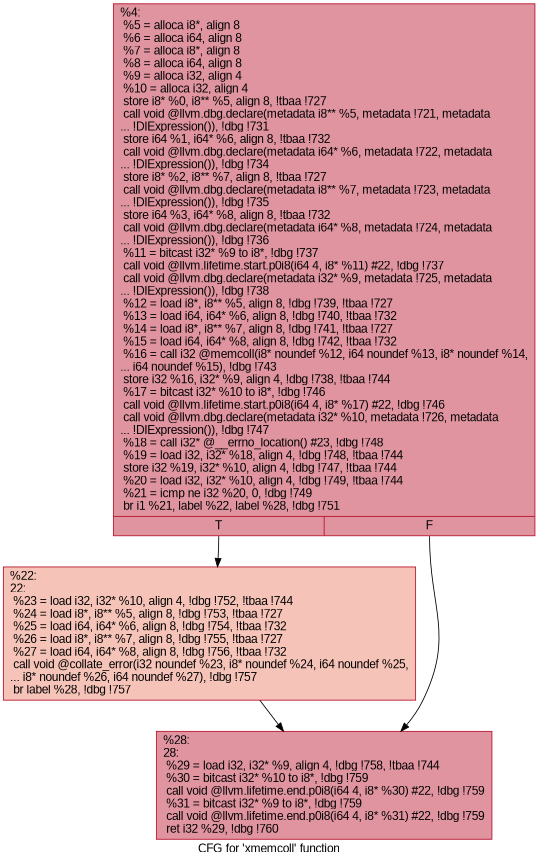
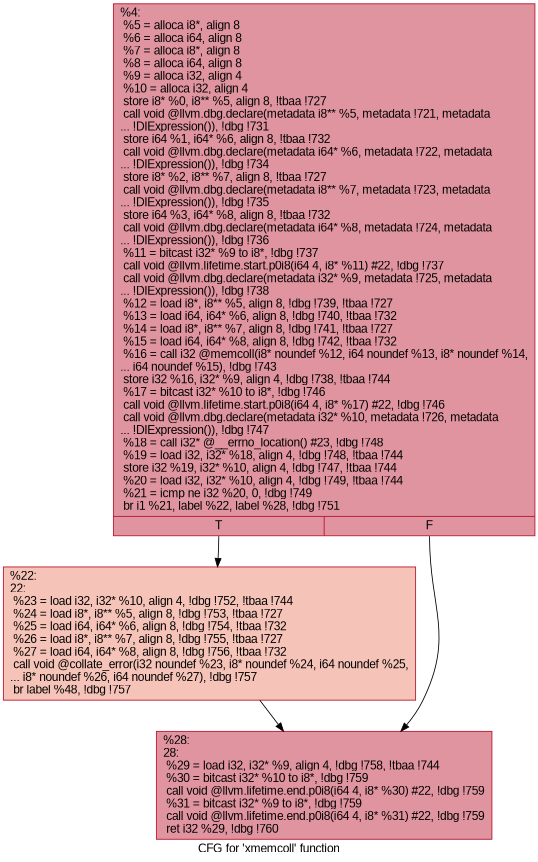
(71, 690) -> (71, 690)
